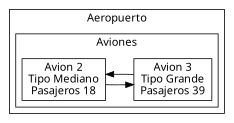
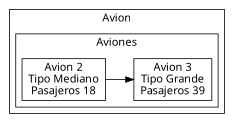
(117, 19) -> (117, 19)
(124, 74) -> none
